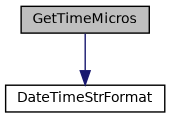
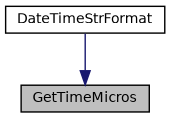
(85, 52) -> (85, 52)
